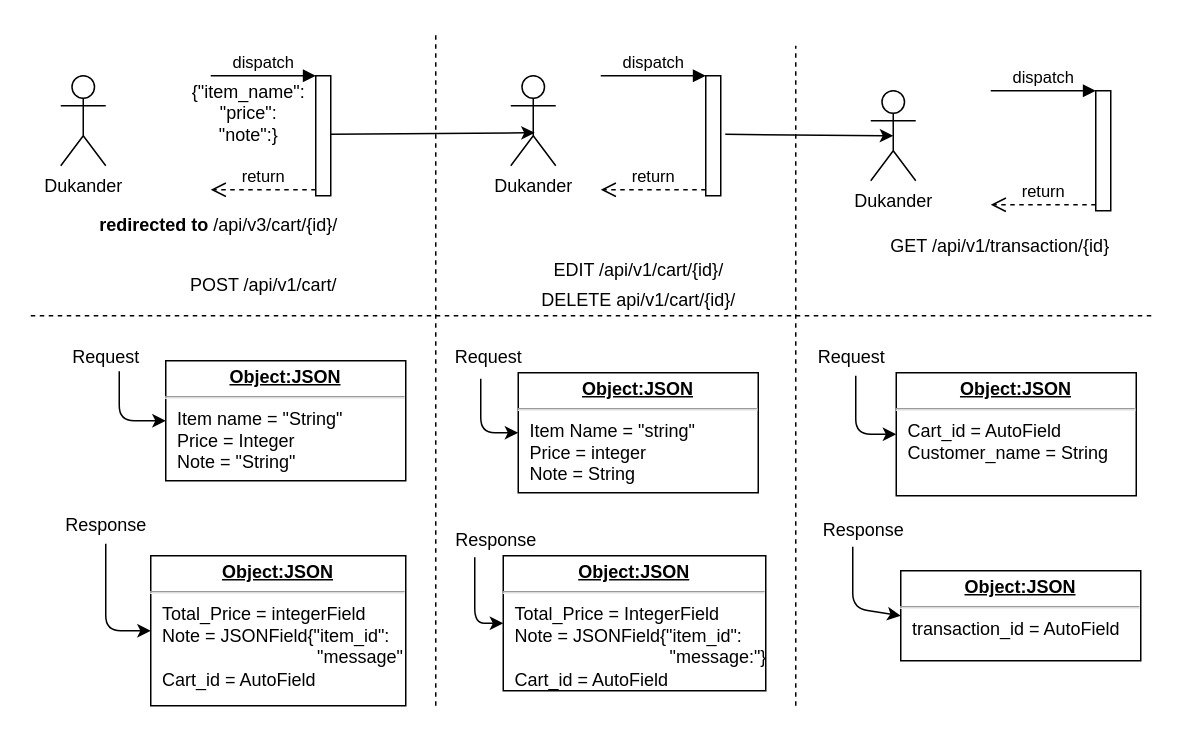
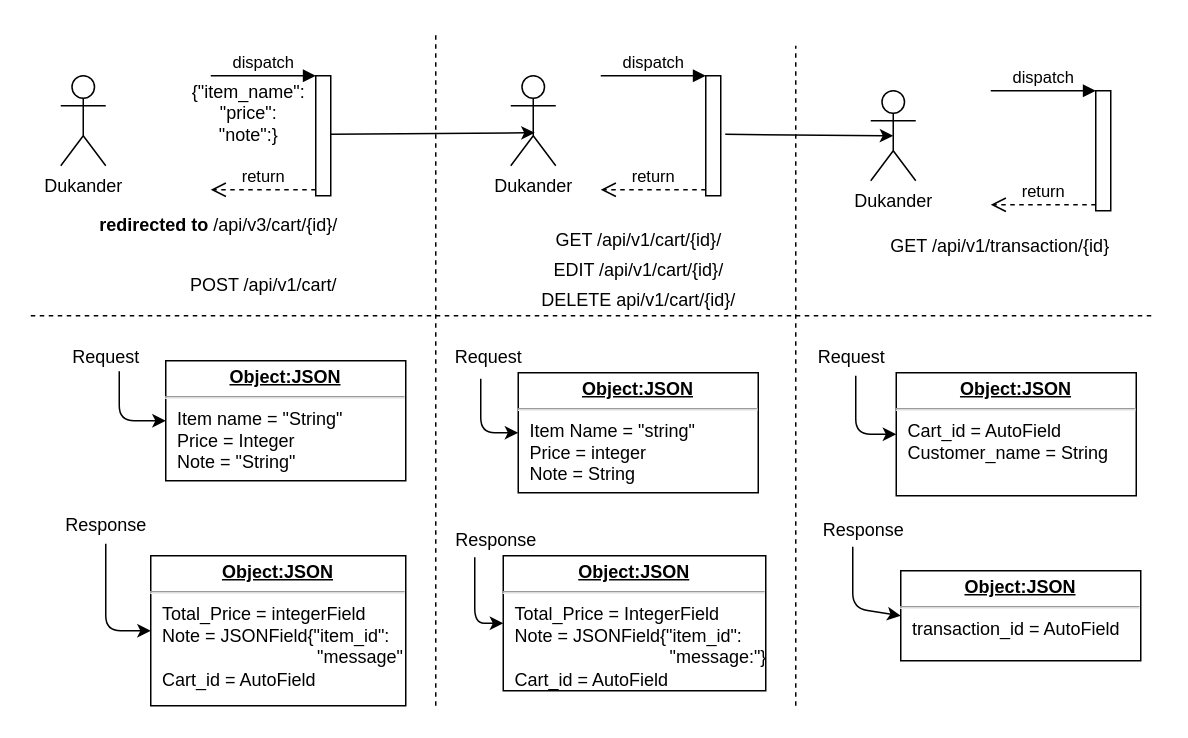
none -> (638, 241)
